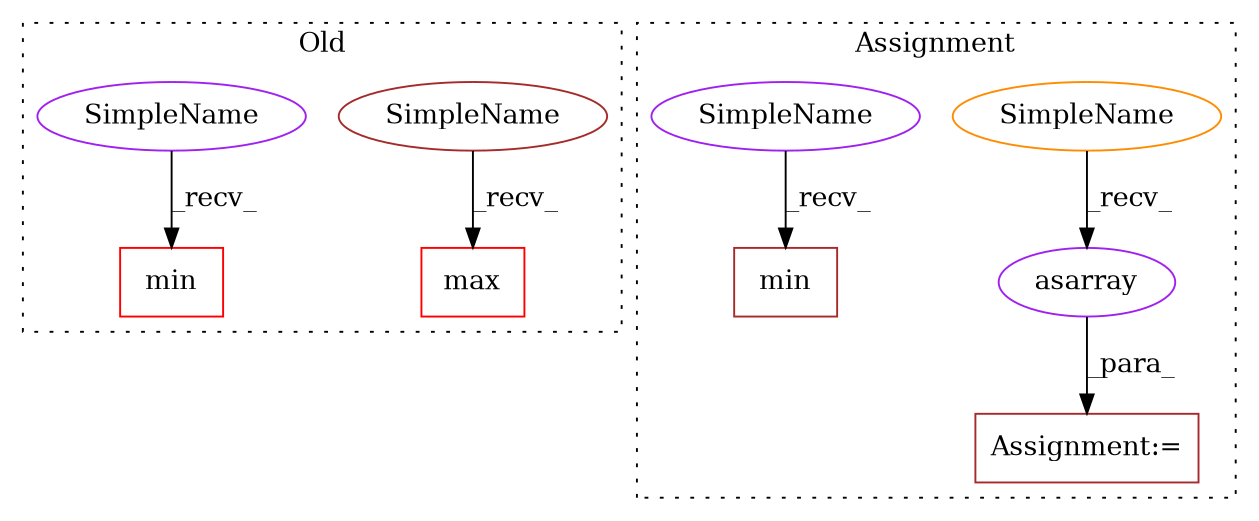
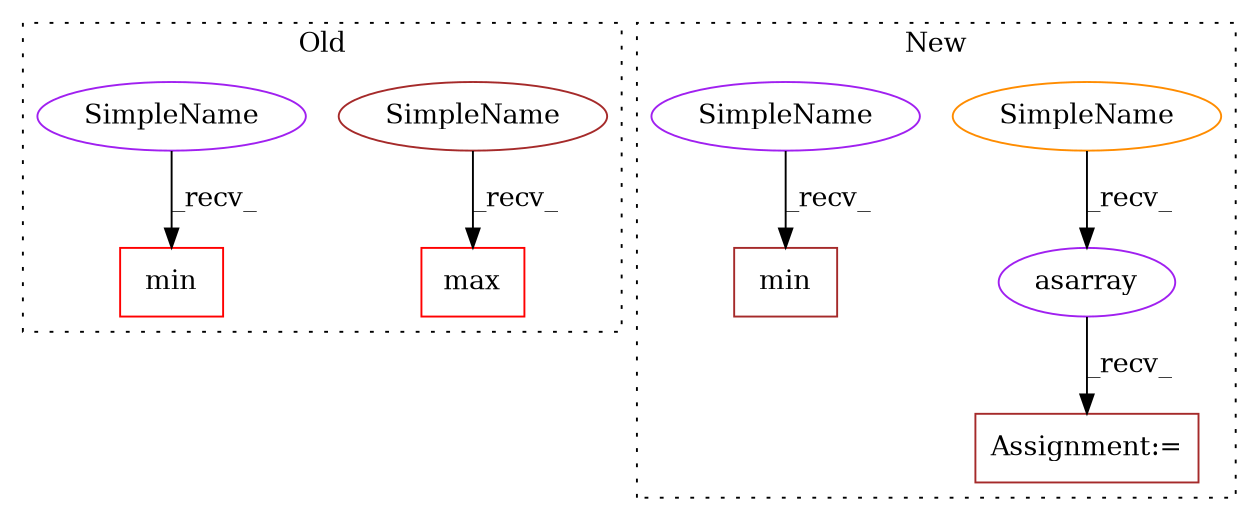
(936, 45) -> (936, 45)
(1131, 365) -> (1130, 365)
